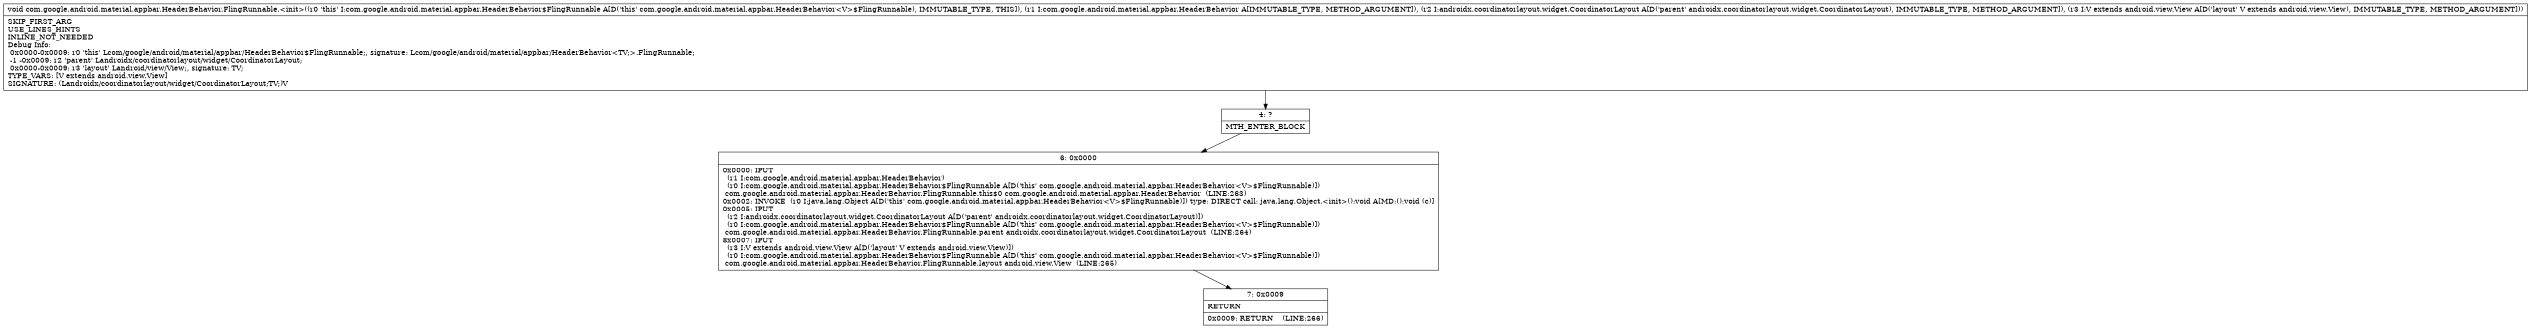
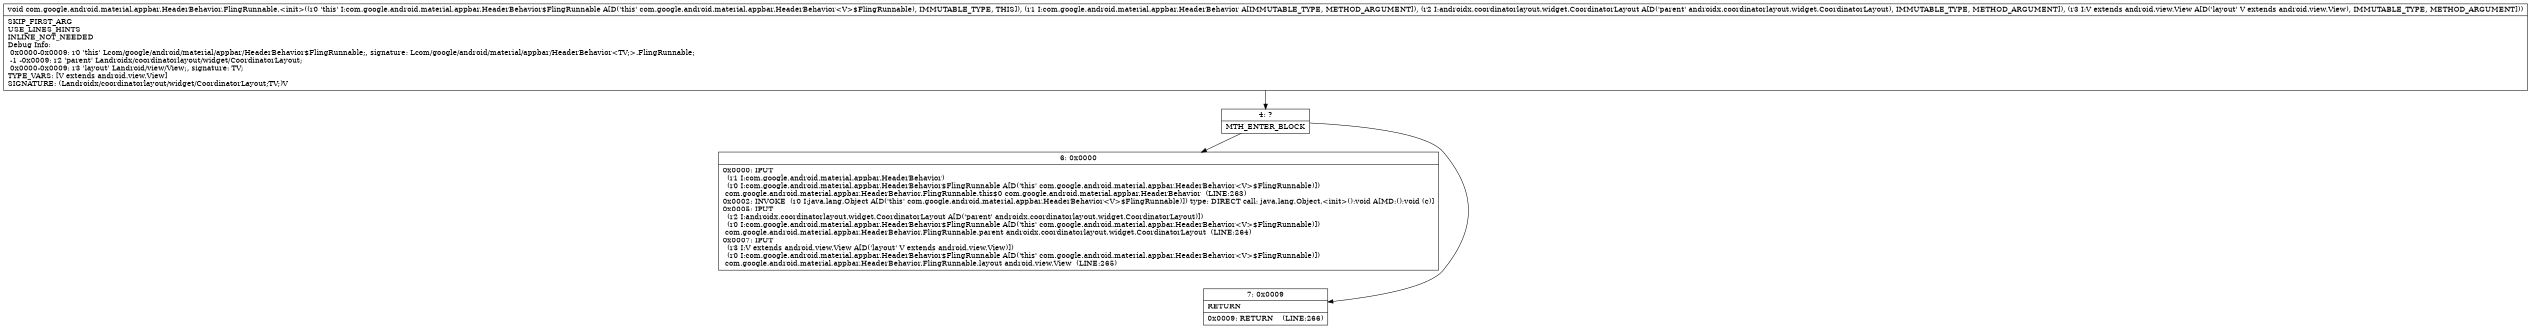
(750, 240) -> (750, 240)
(1210, 278) -> (1467, 200)
